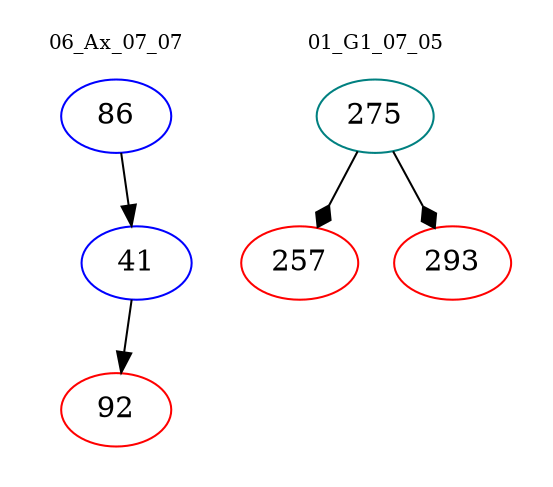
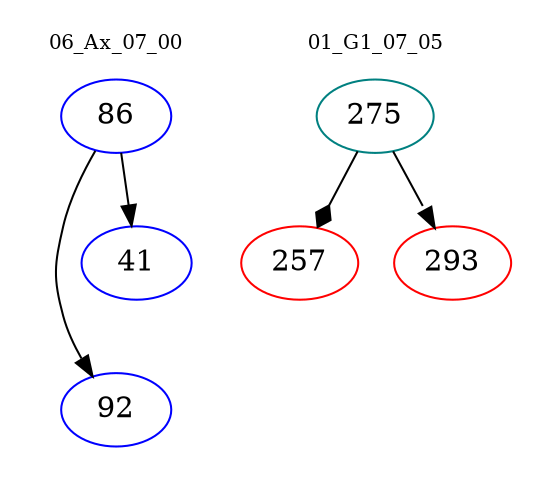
(116, 44) -> (116, 44)
(408, 179) -> (408, 179)
(128, 326) -> (58, 253)
(116, 410) -> (116, 410)
